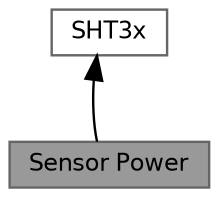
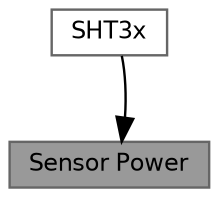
(93, 111) -> (125, 87)
